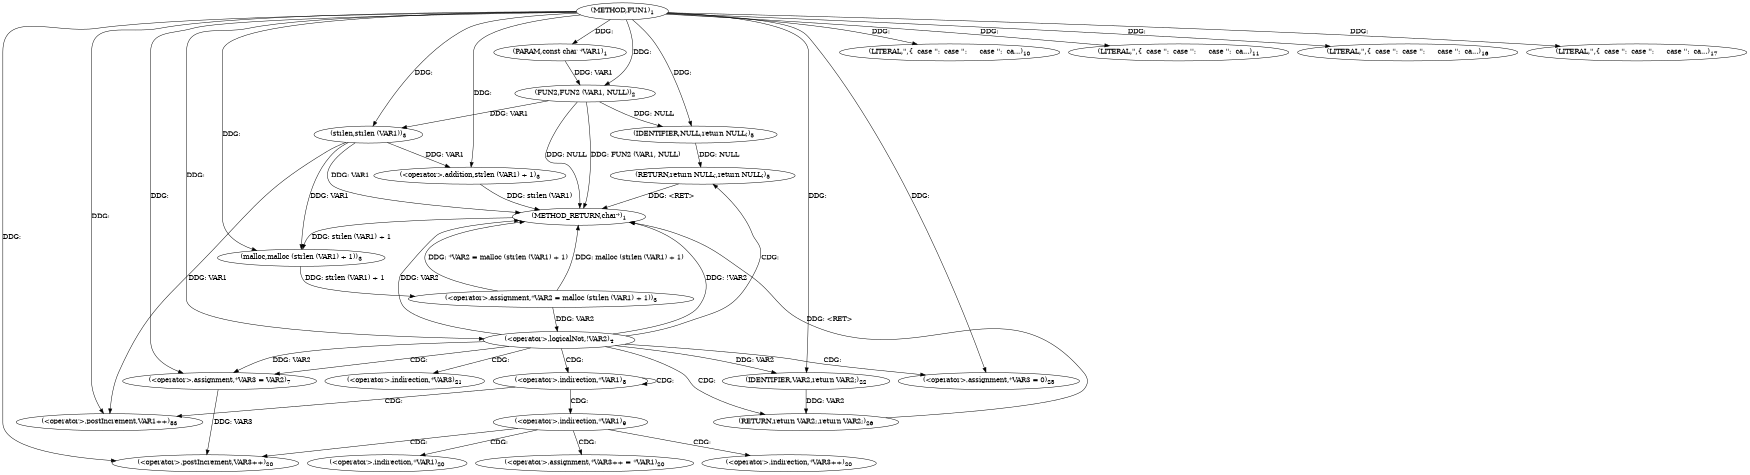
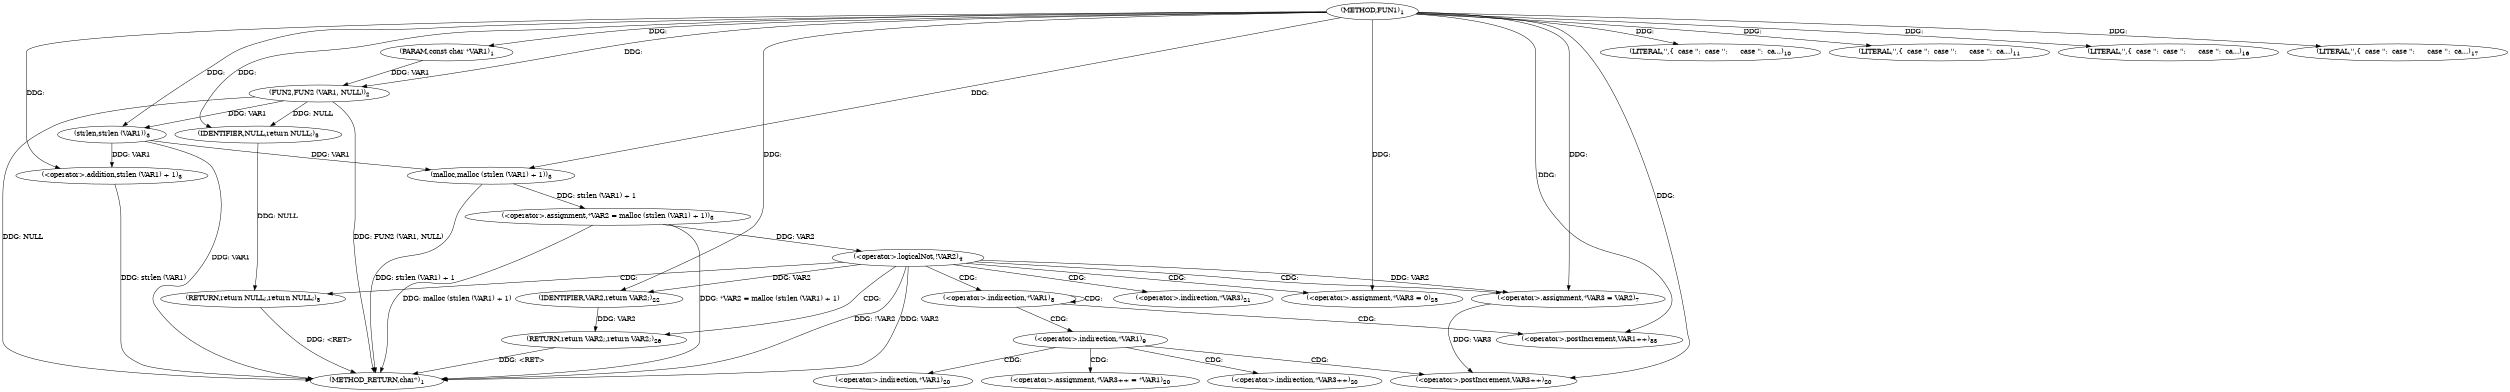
(187, 124) -> none
(405, 221) -> (397, 259)
(206, 257) -> none
